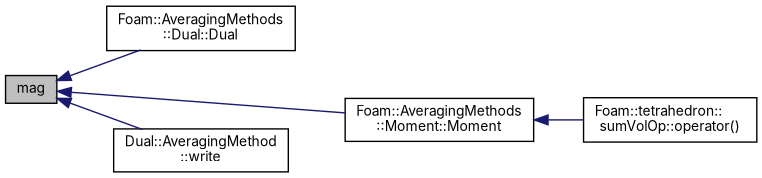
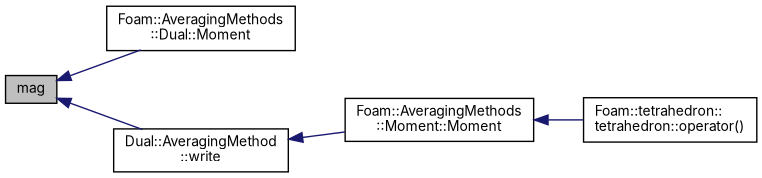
(201, 28) -> (201, 28)
(208, 103) -> (324, 135)
(670, 120) -> (670, 120)
